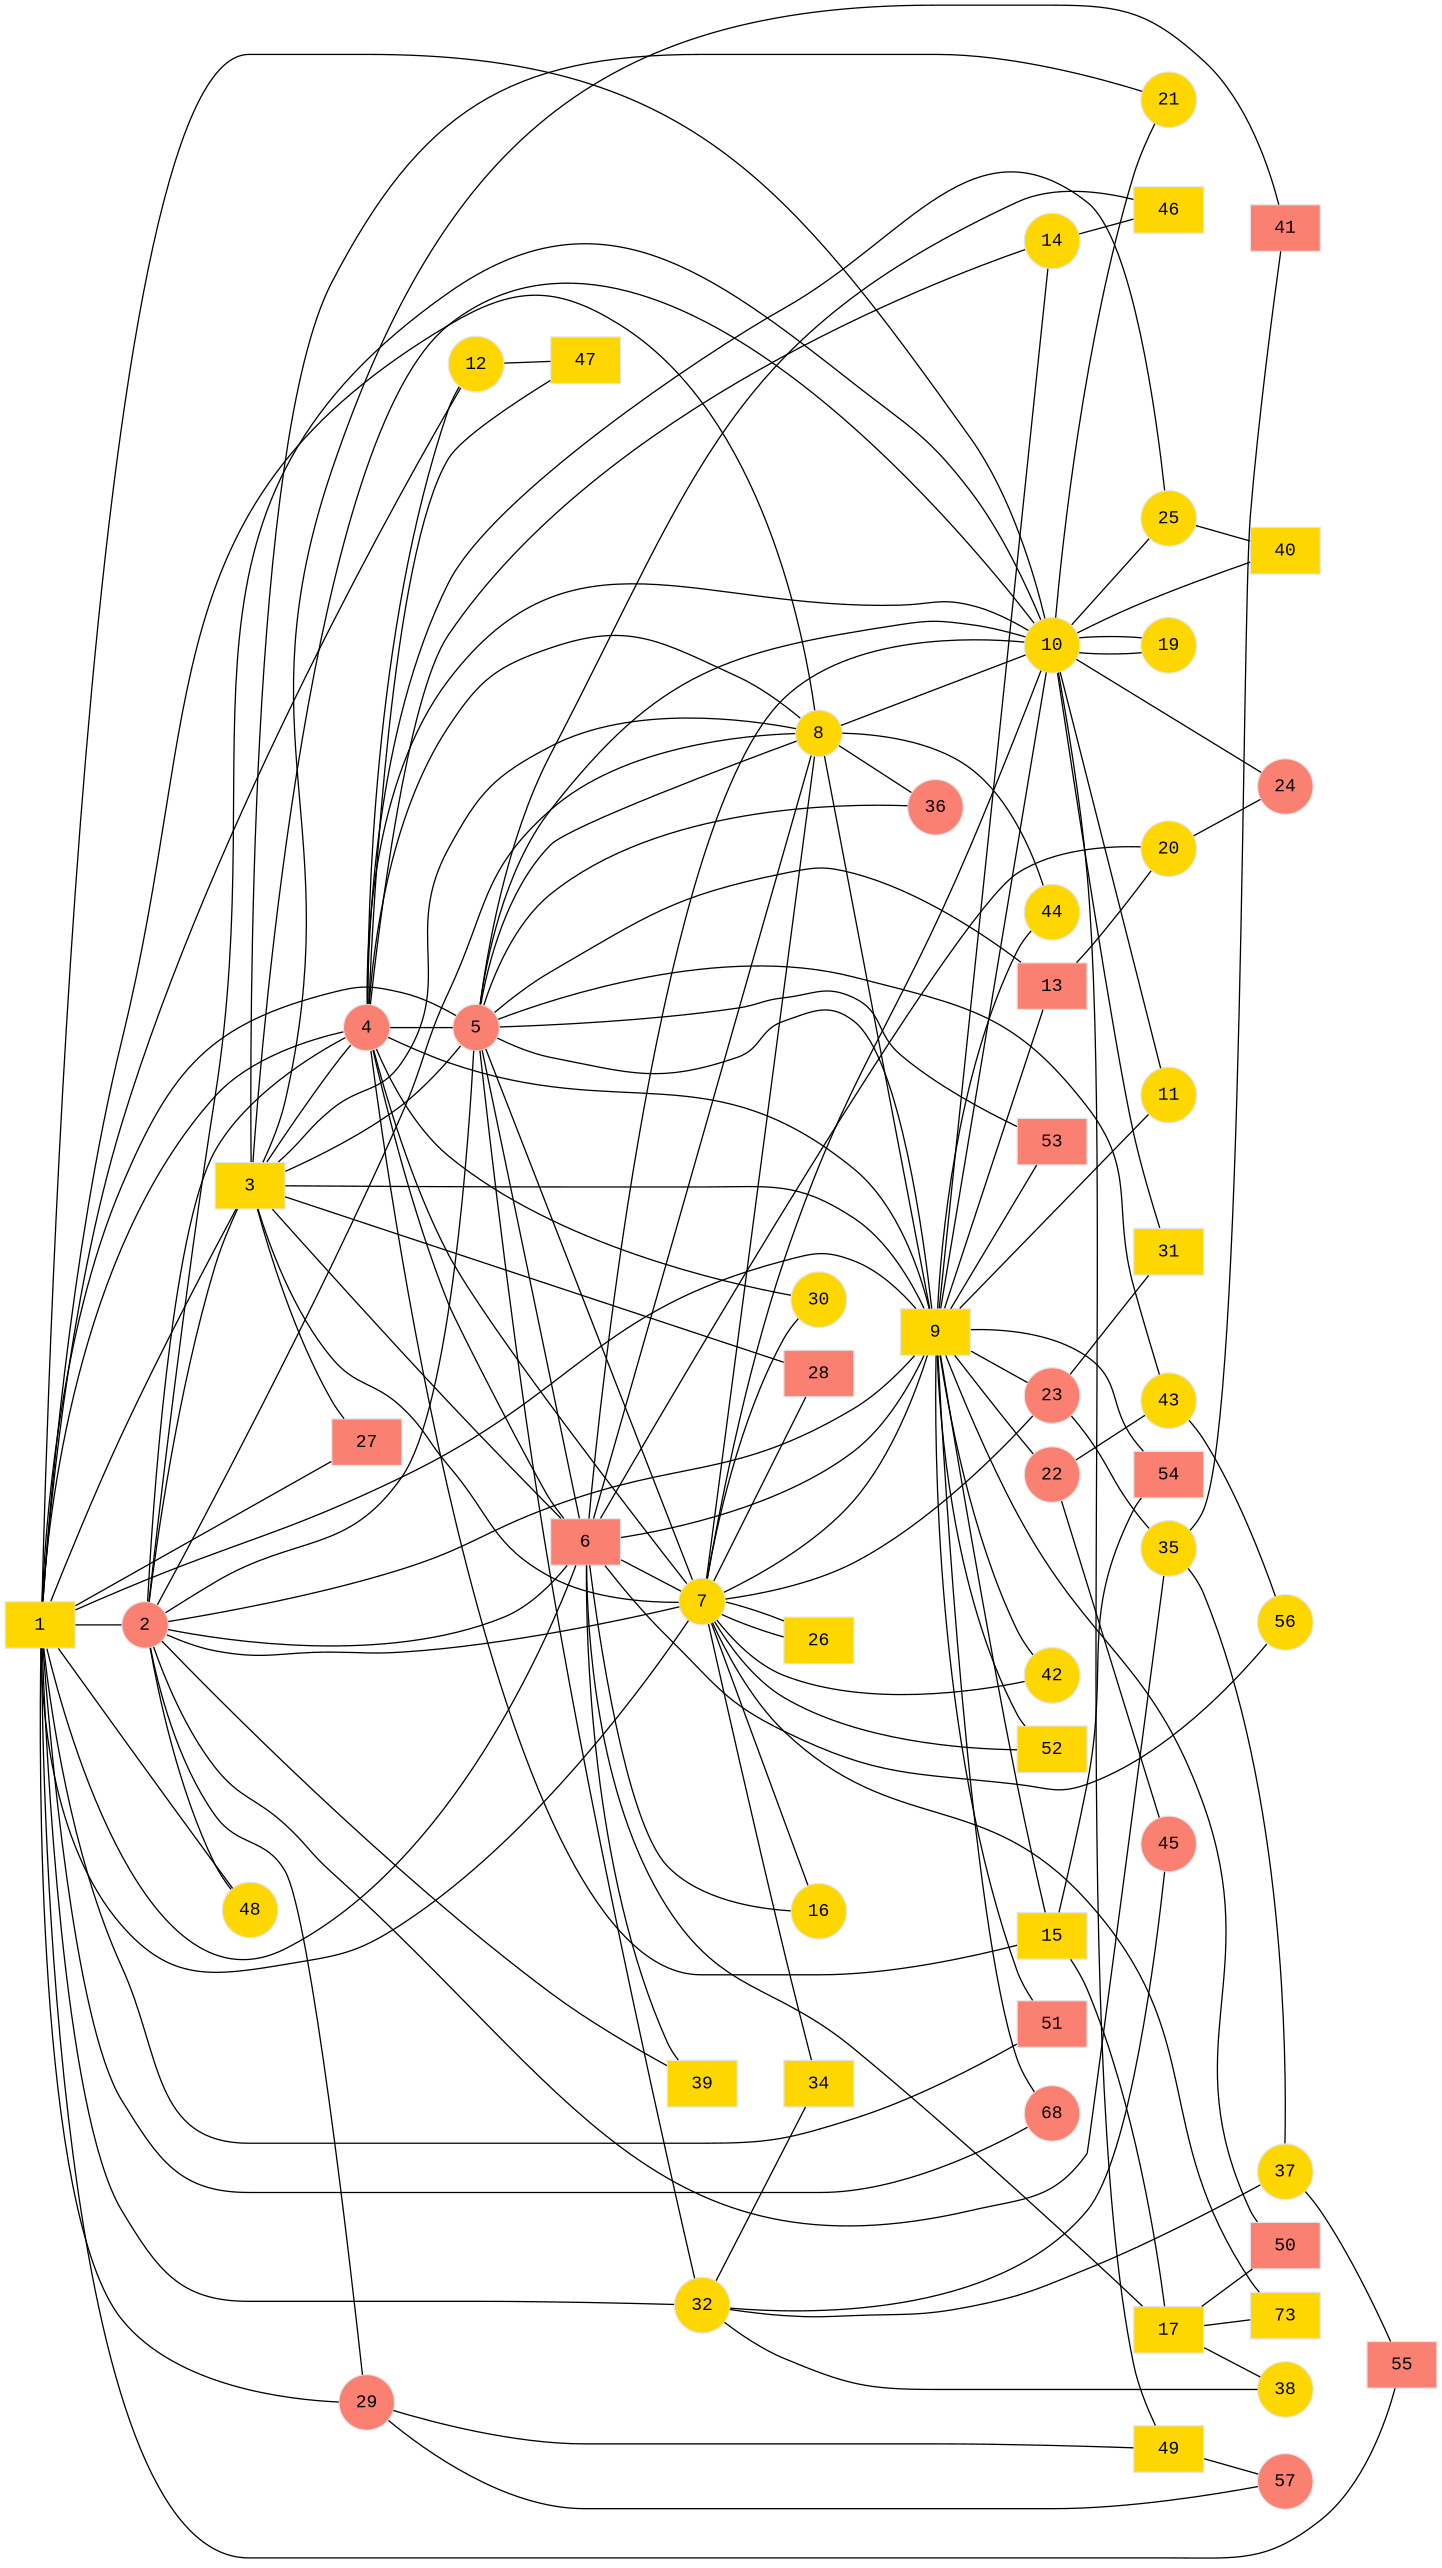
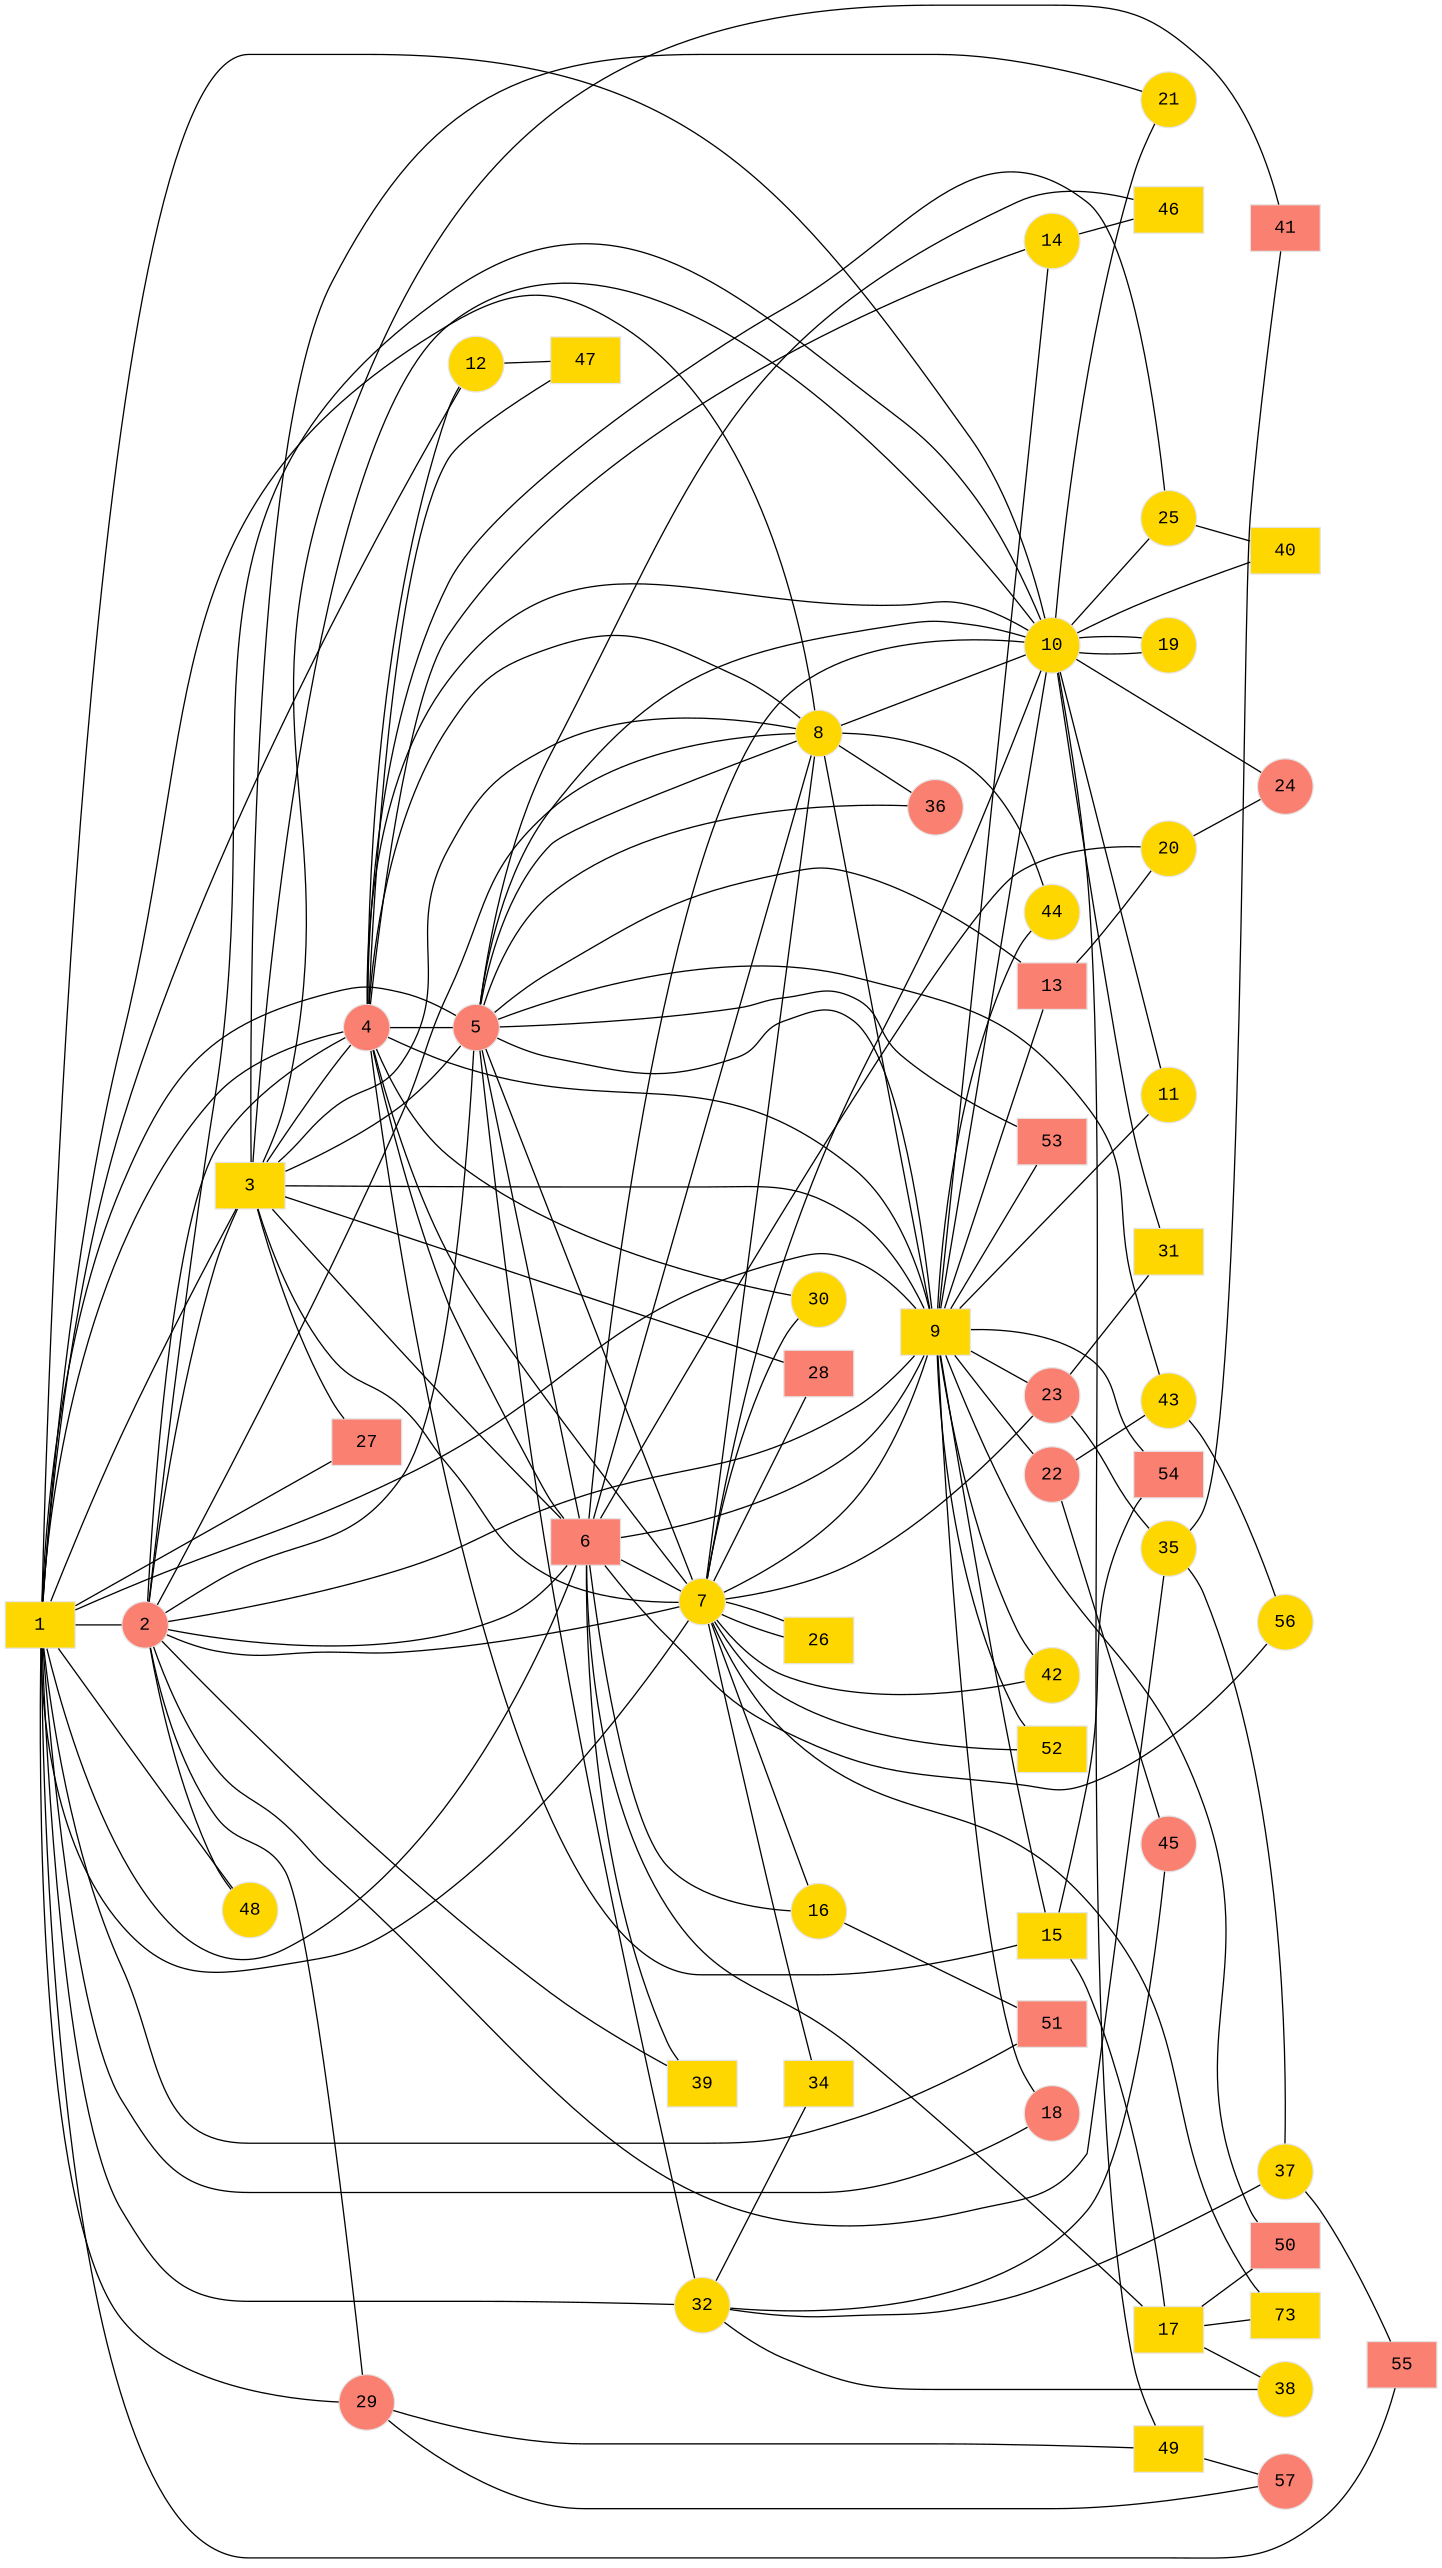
(953, 1683) -> (944, 1972)
(1052, 2113) -> (1052, 2113)
